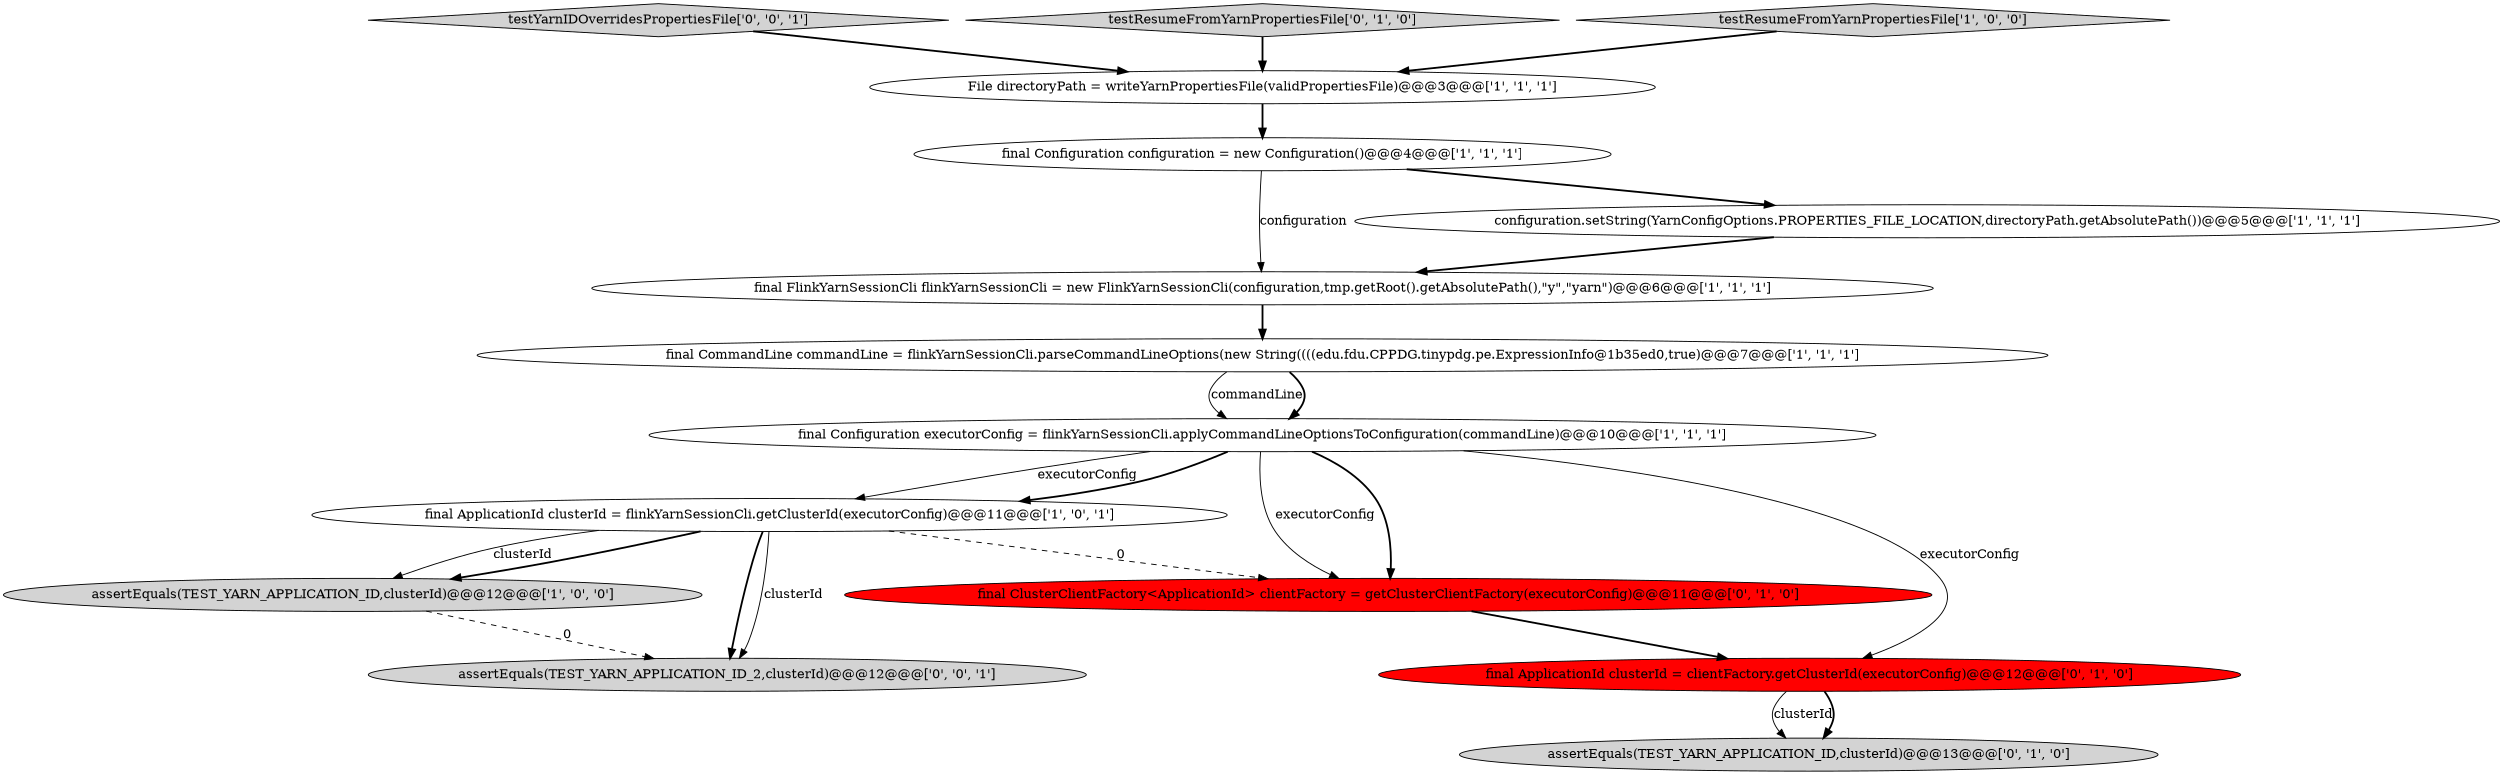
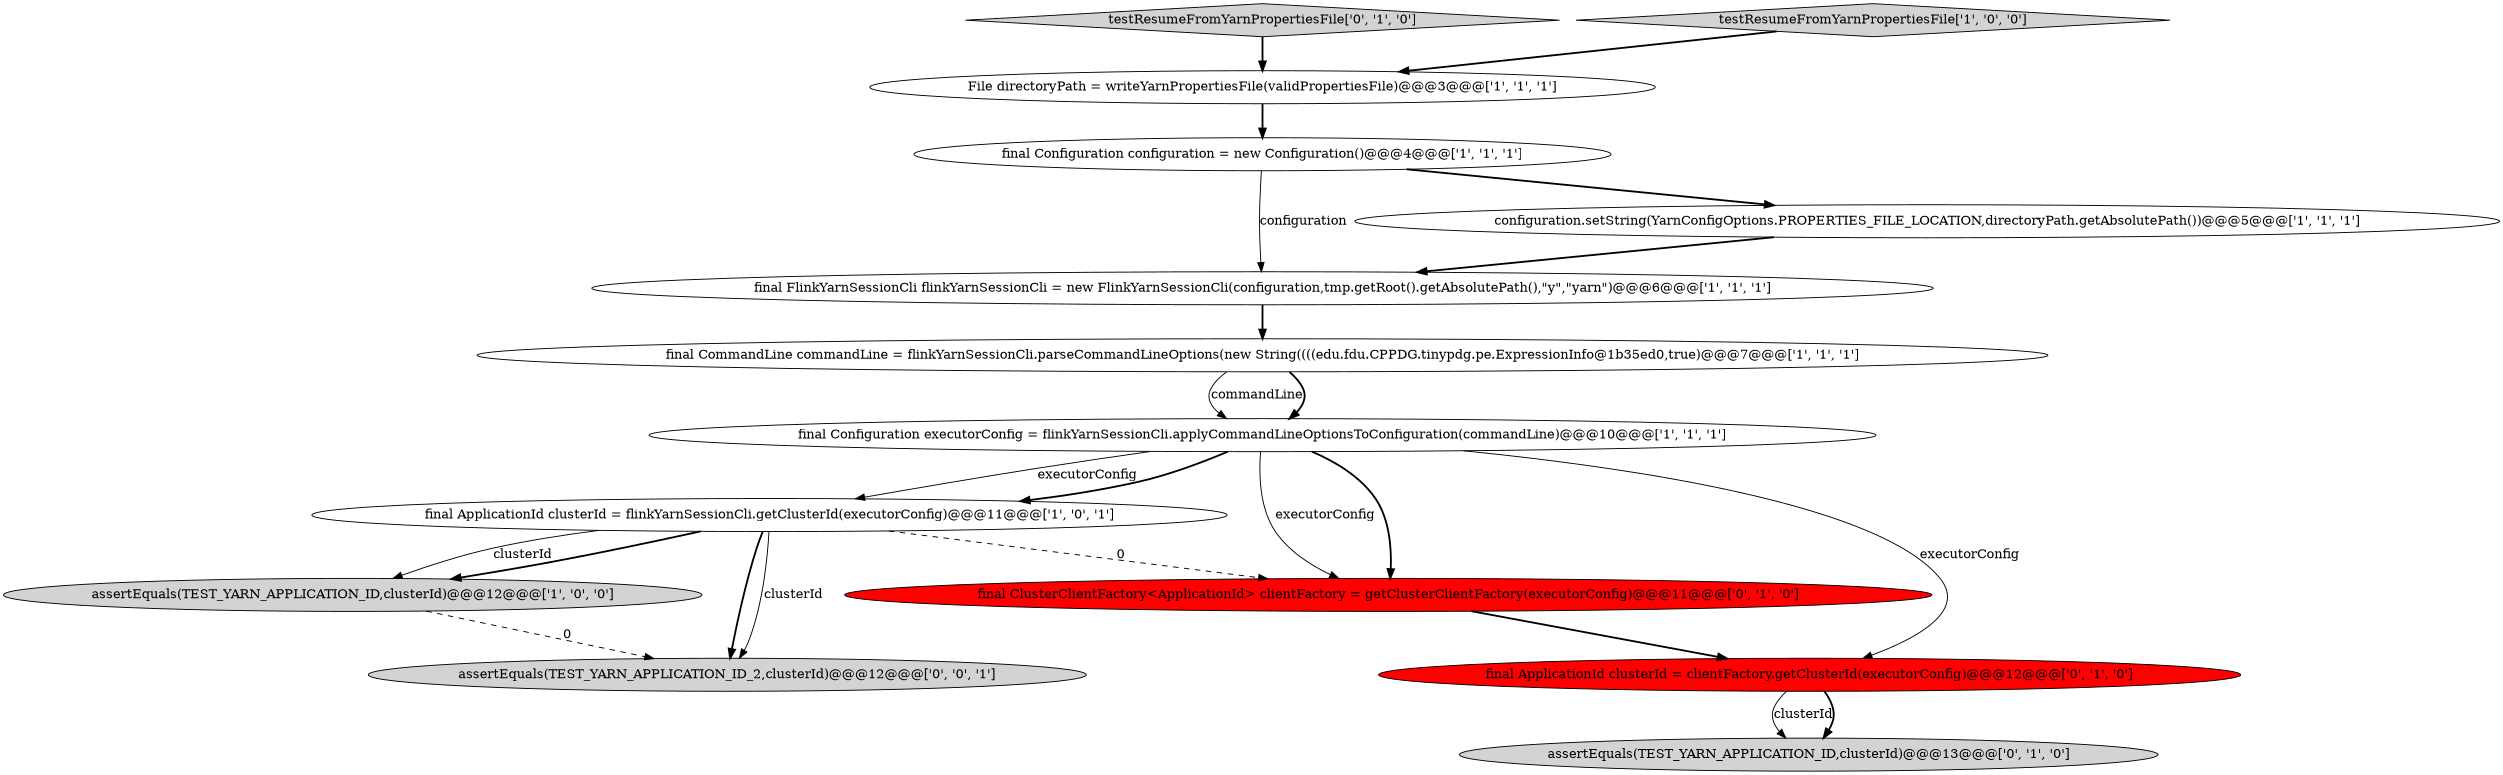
(658, 20) -> none
